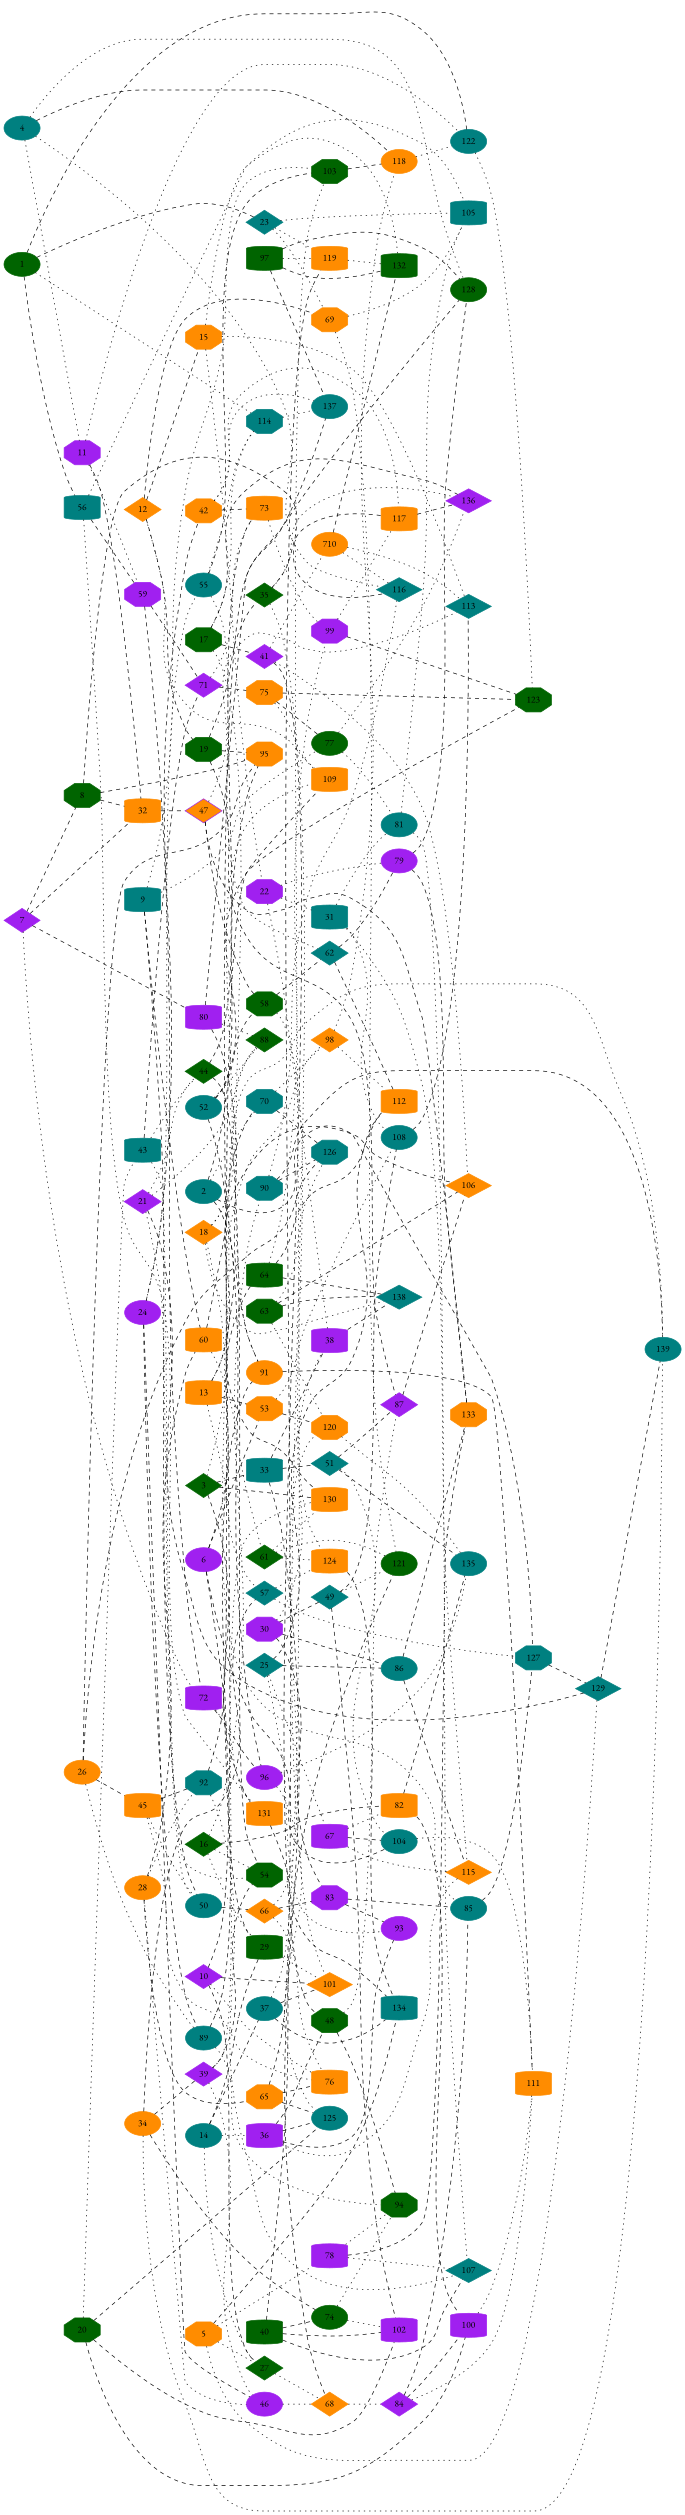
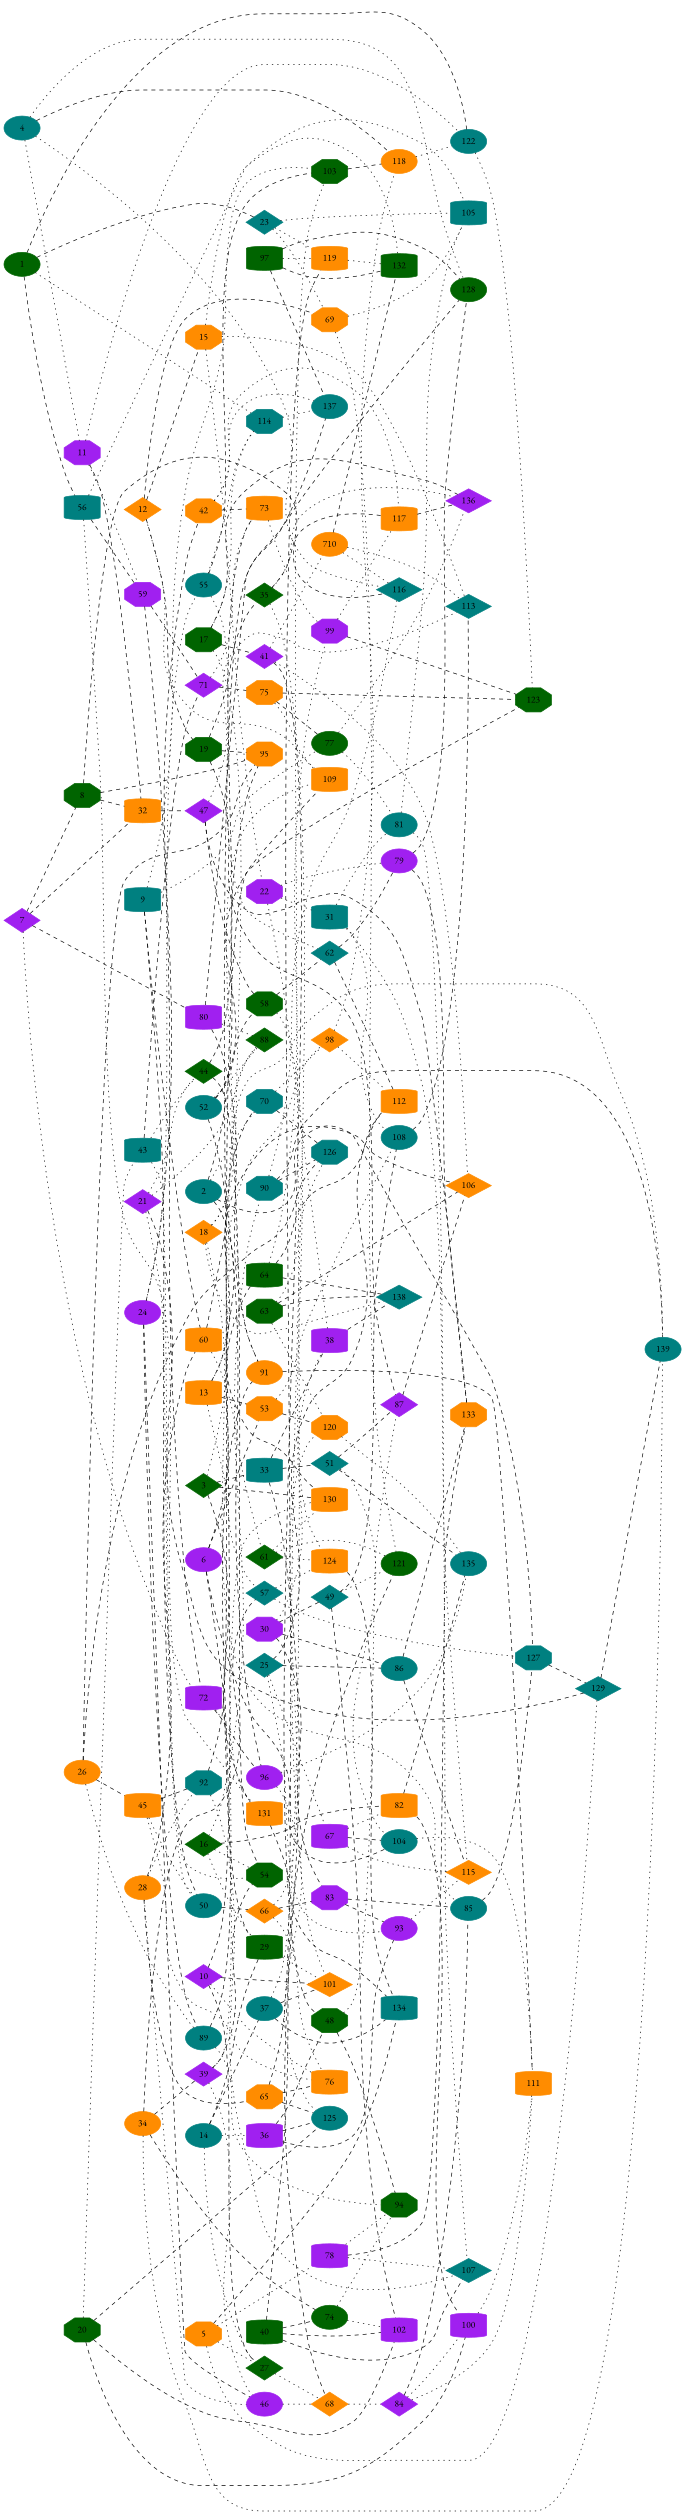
(204, 811) -> (204, 811)
(412, 2056) -> (434, 1900)
(434, 2368) -> (434, 2368)
